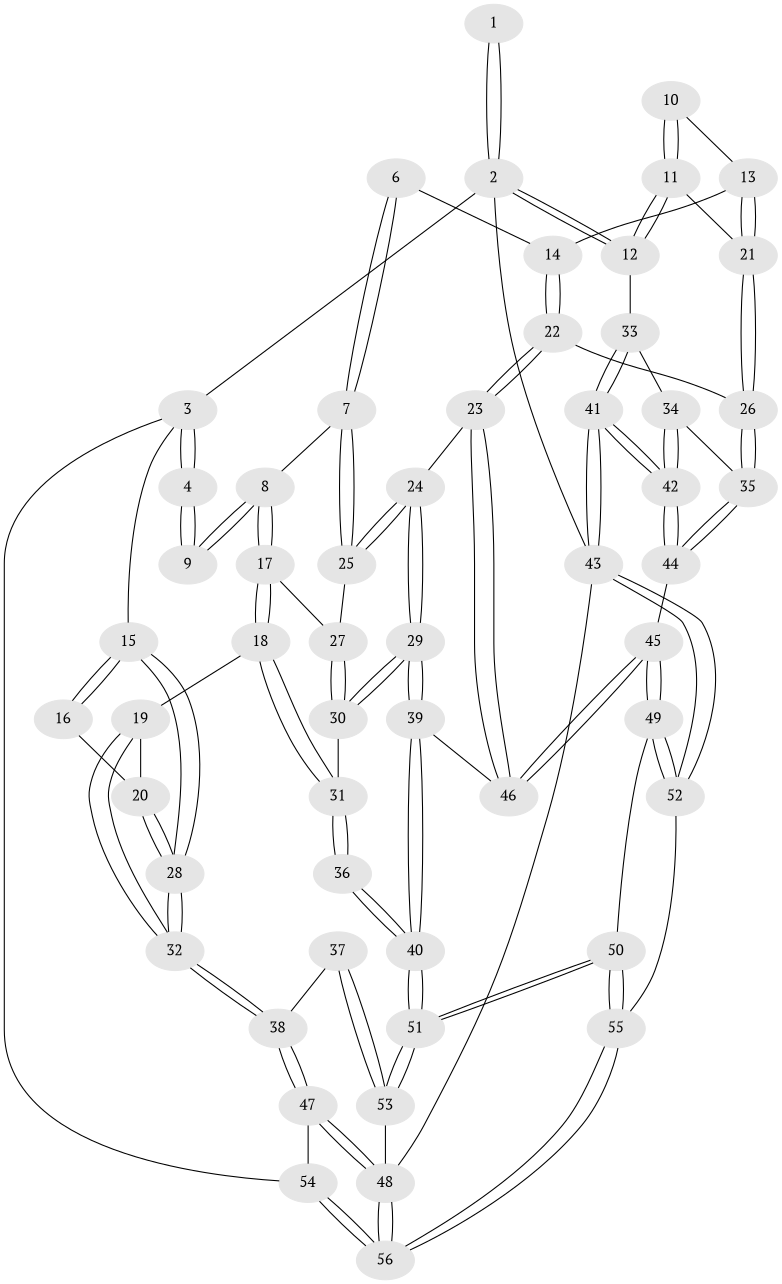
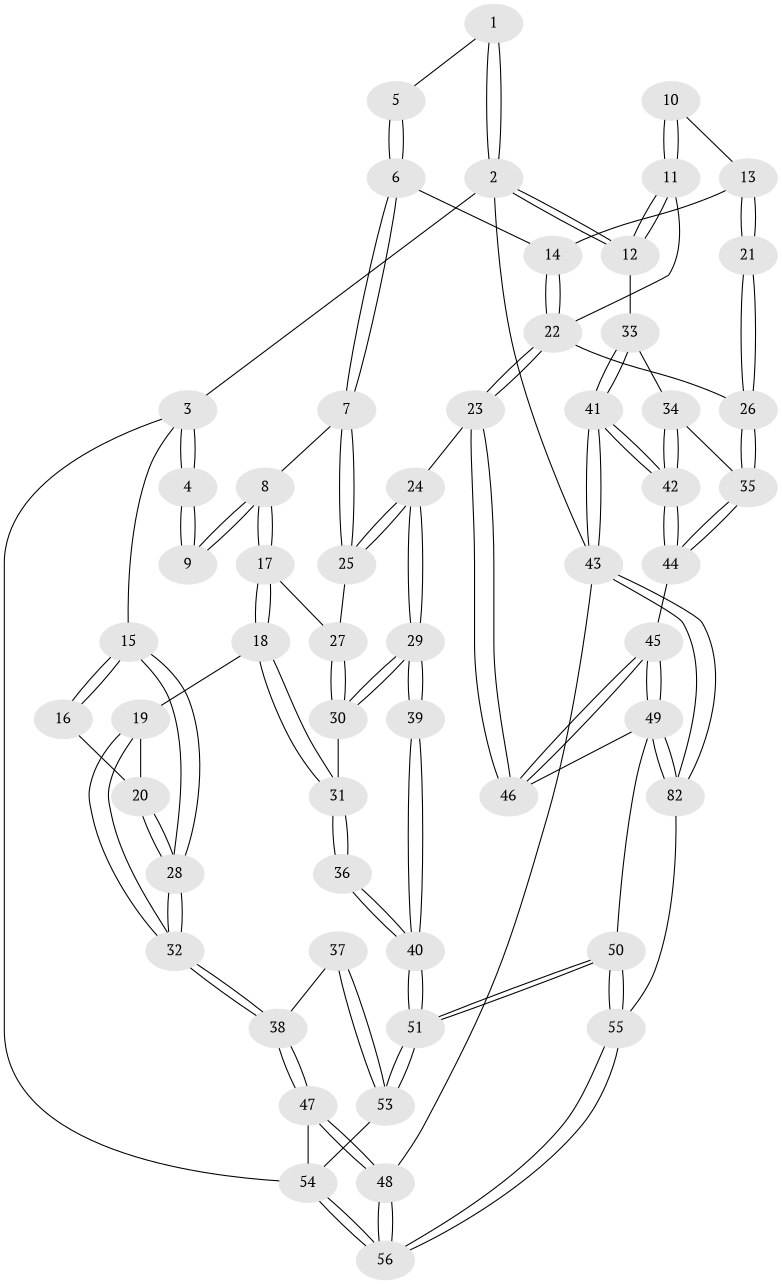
none -> (396, 101)
(710, 217) -> (658, 281)
(462, 758) -> (581, 758)
(675, 797) -> (675, 797)
(385, 1145) -> (356, 1135)
